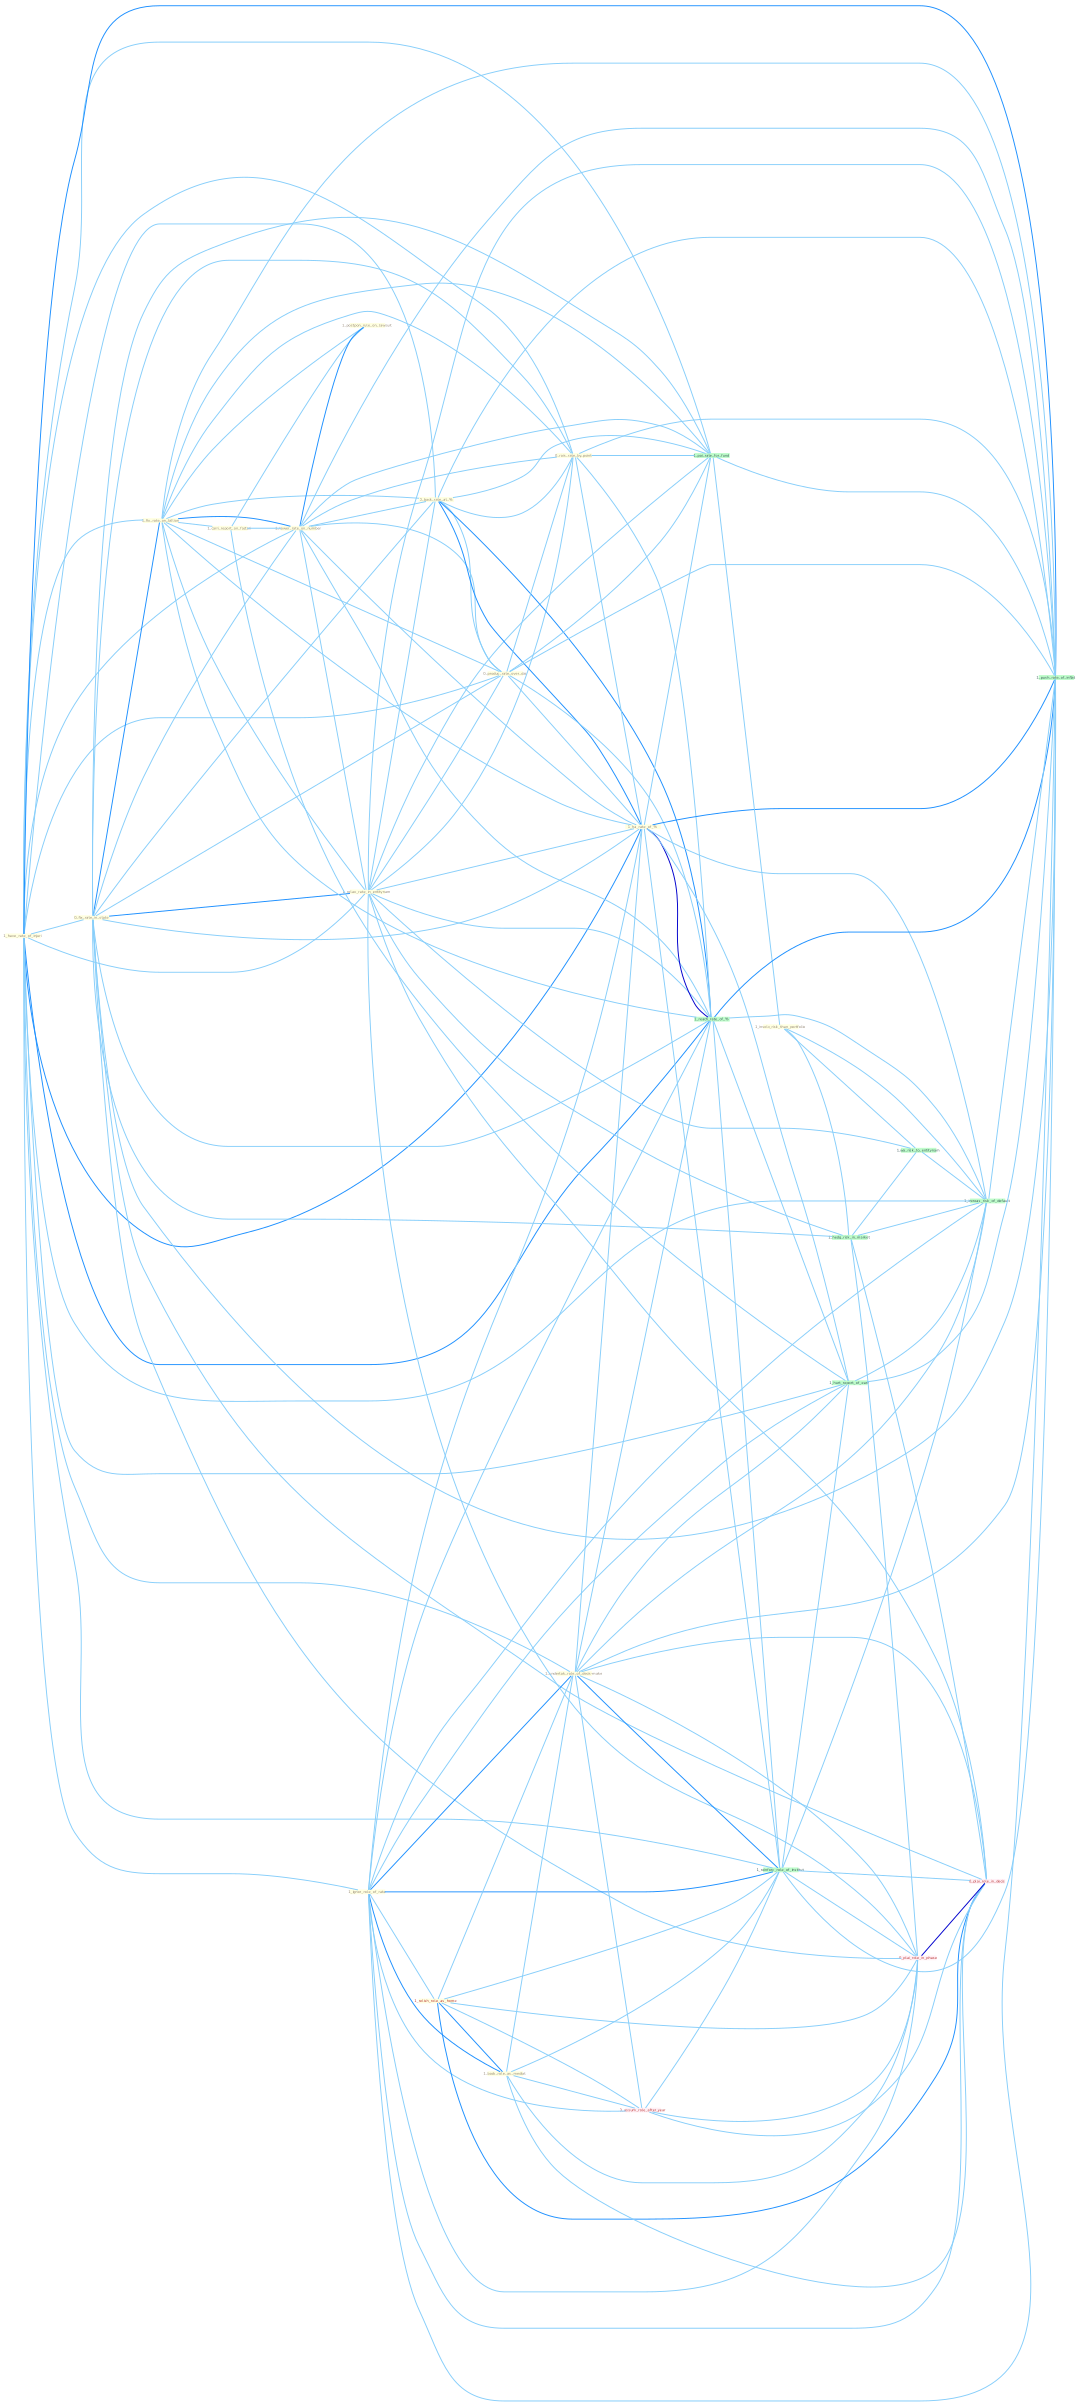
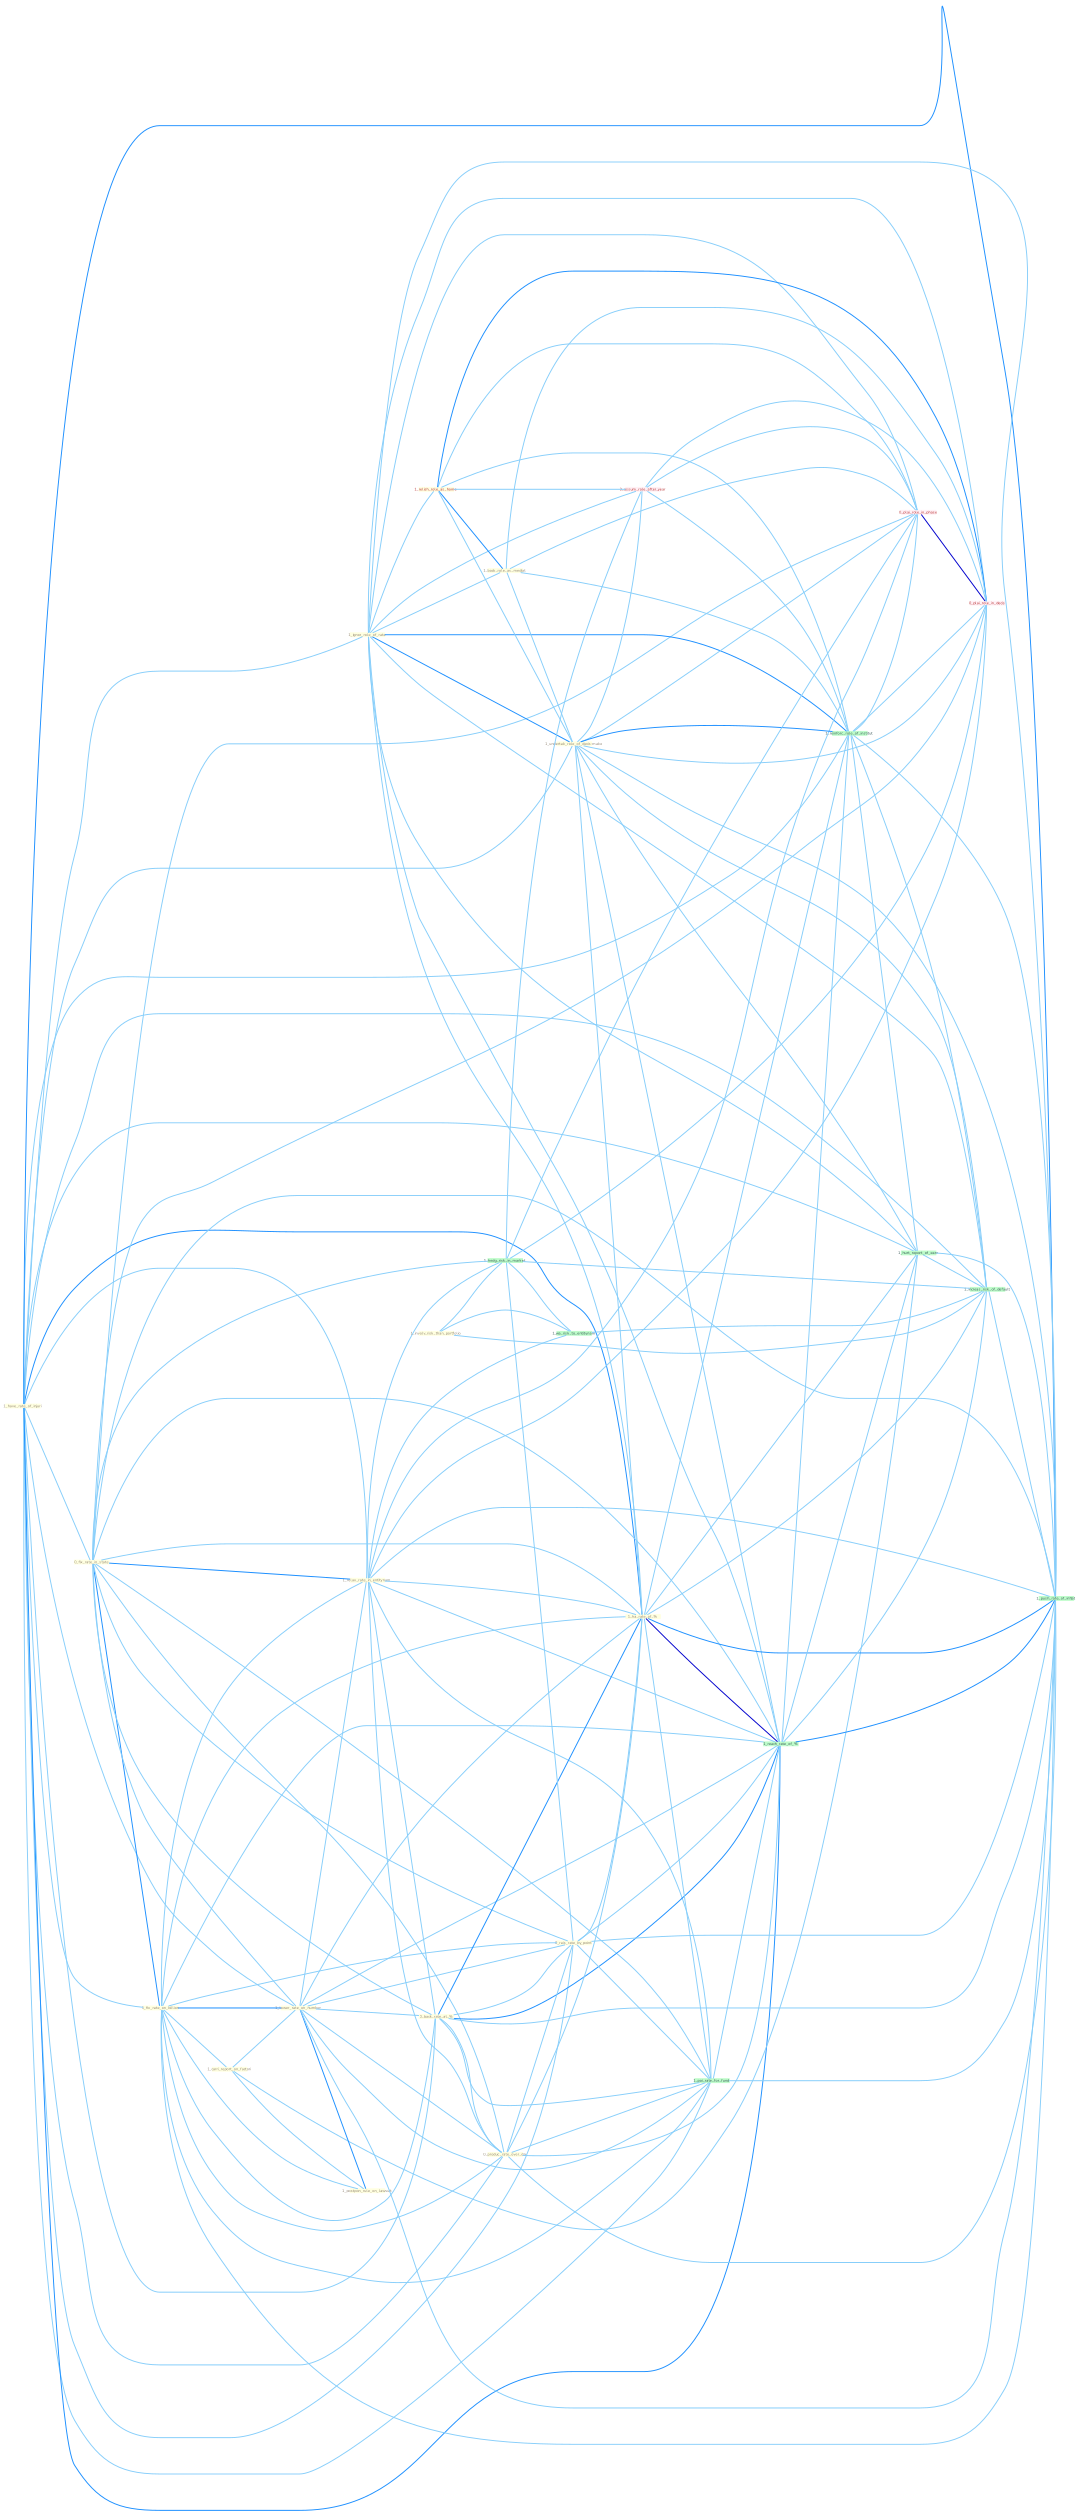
(518, 697) -> (540, 1602)
(746, 741) -> (746, 1912)
(411, 2000) -> (436, 603)
(574, 2092) -> (534, 867)
